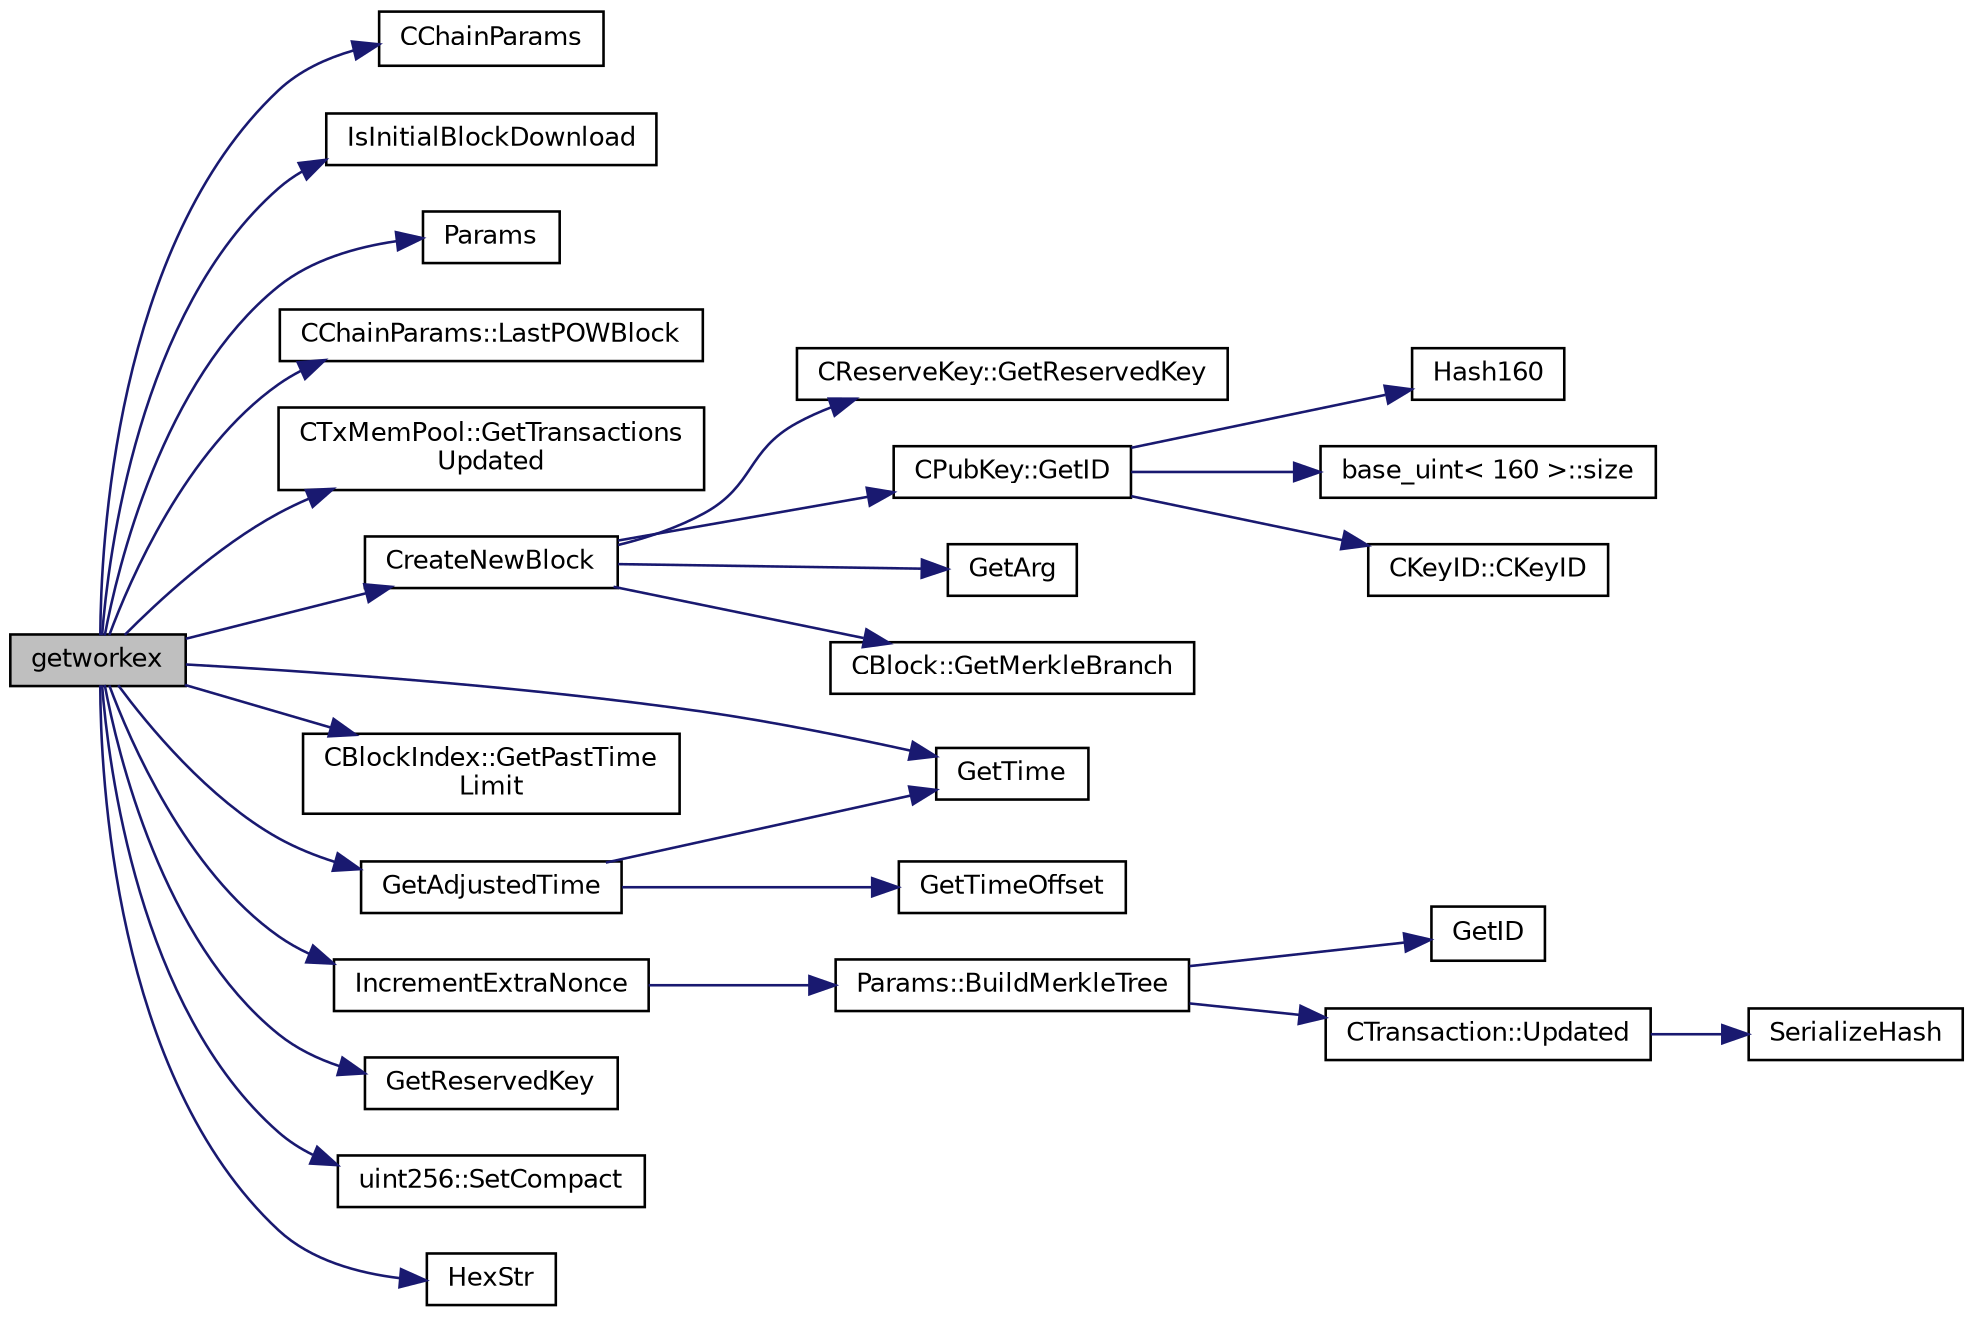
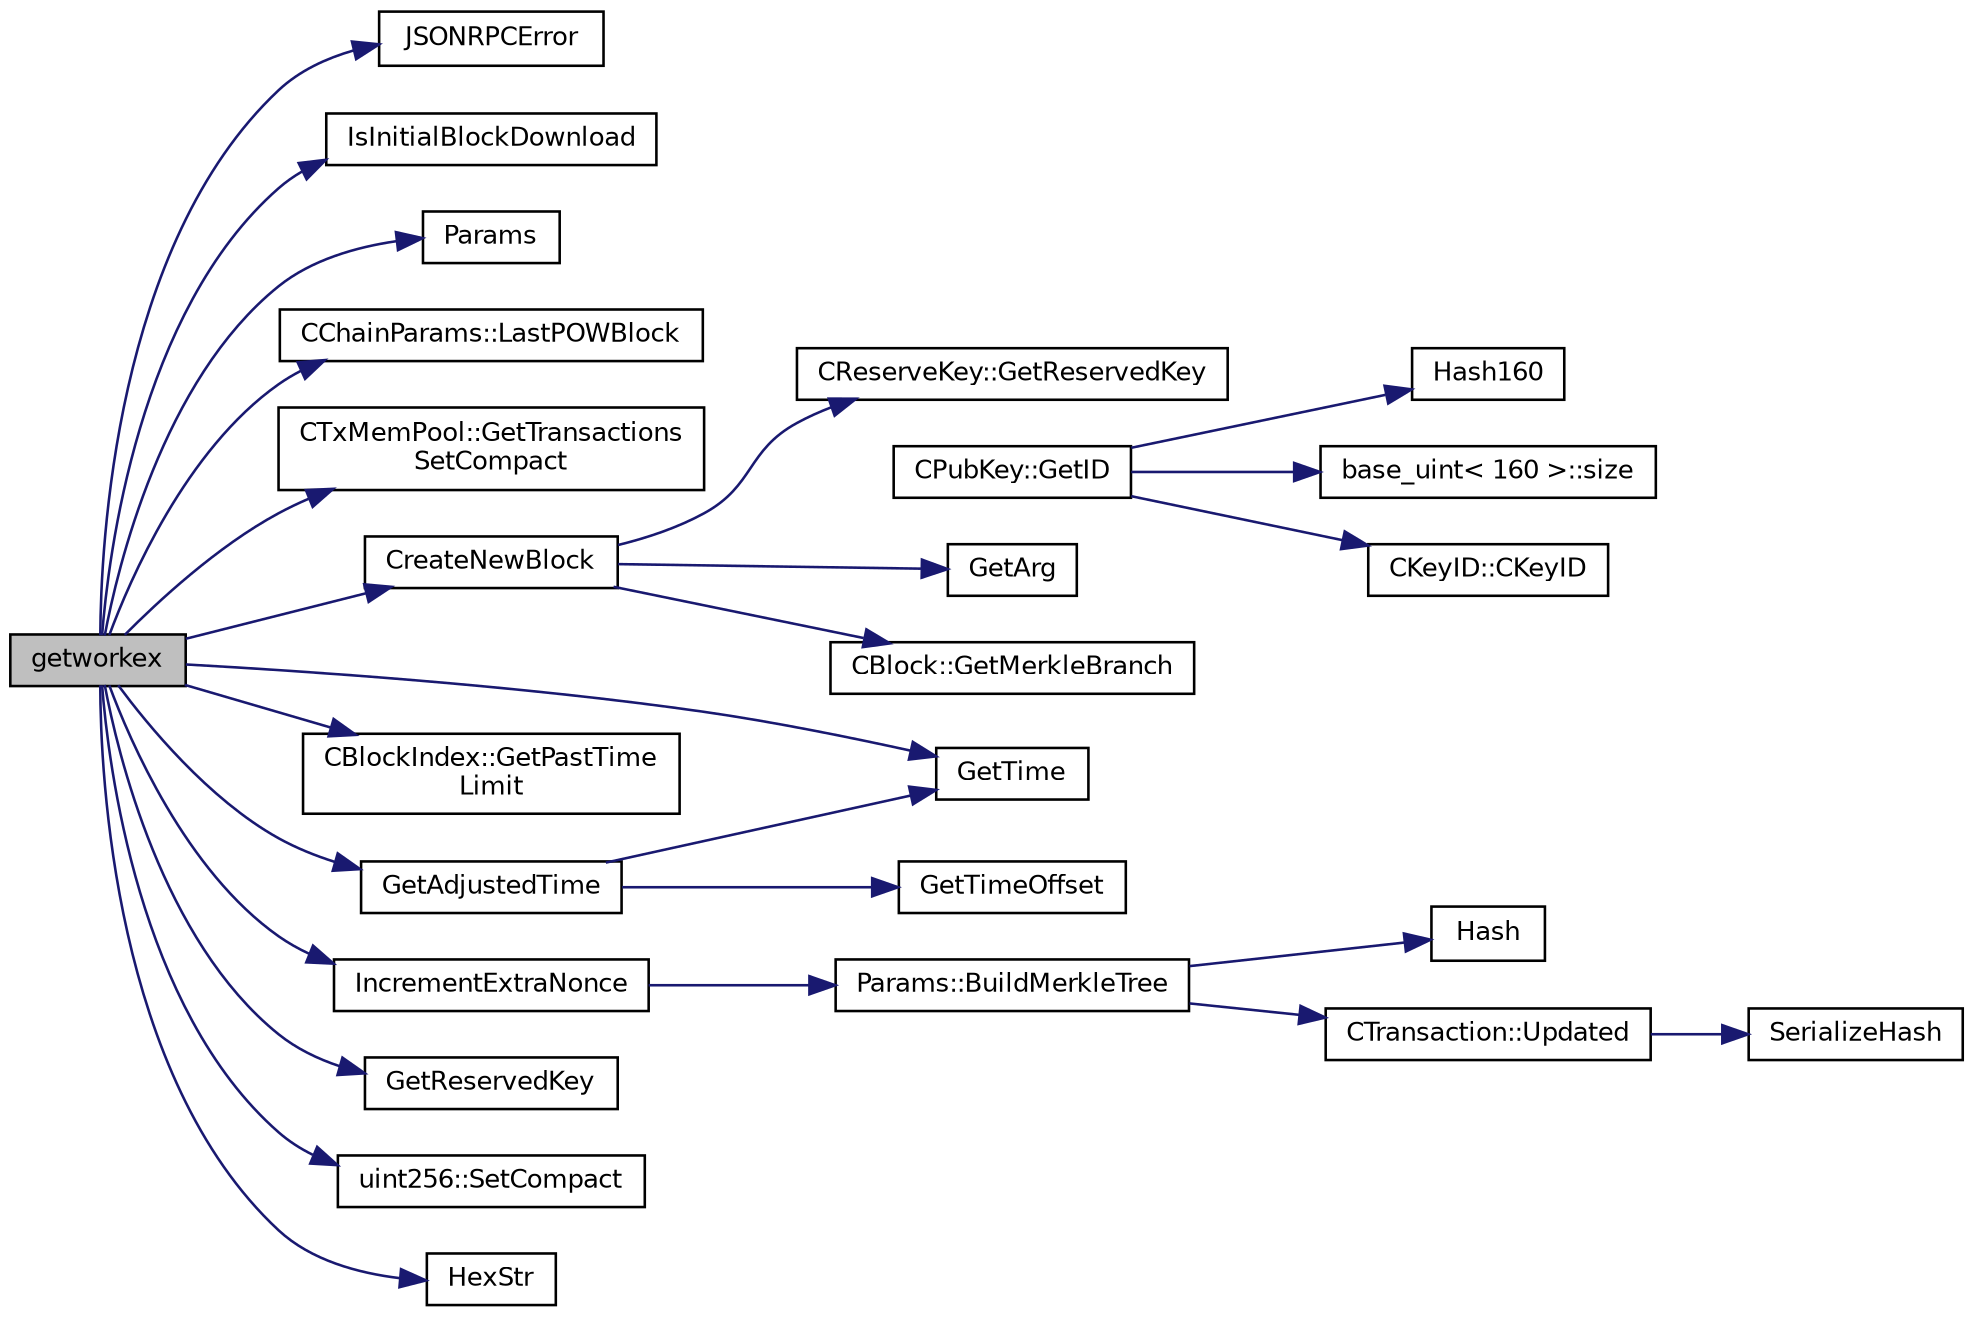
(491, 39) -> (491, 39)
(491, 449) -> (491, 449)
(743, 519) -> none
(1488, 934) -> (1488, 934)
